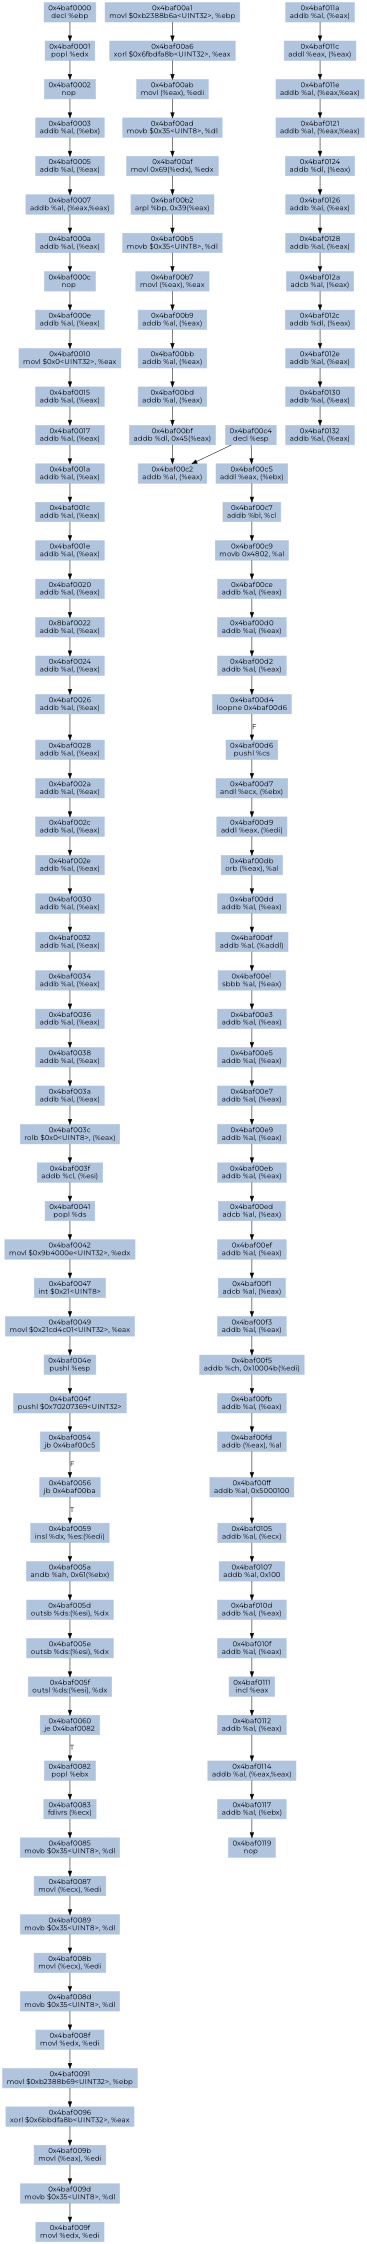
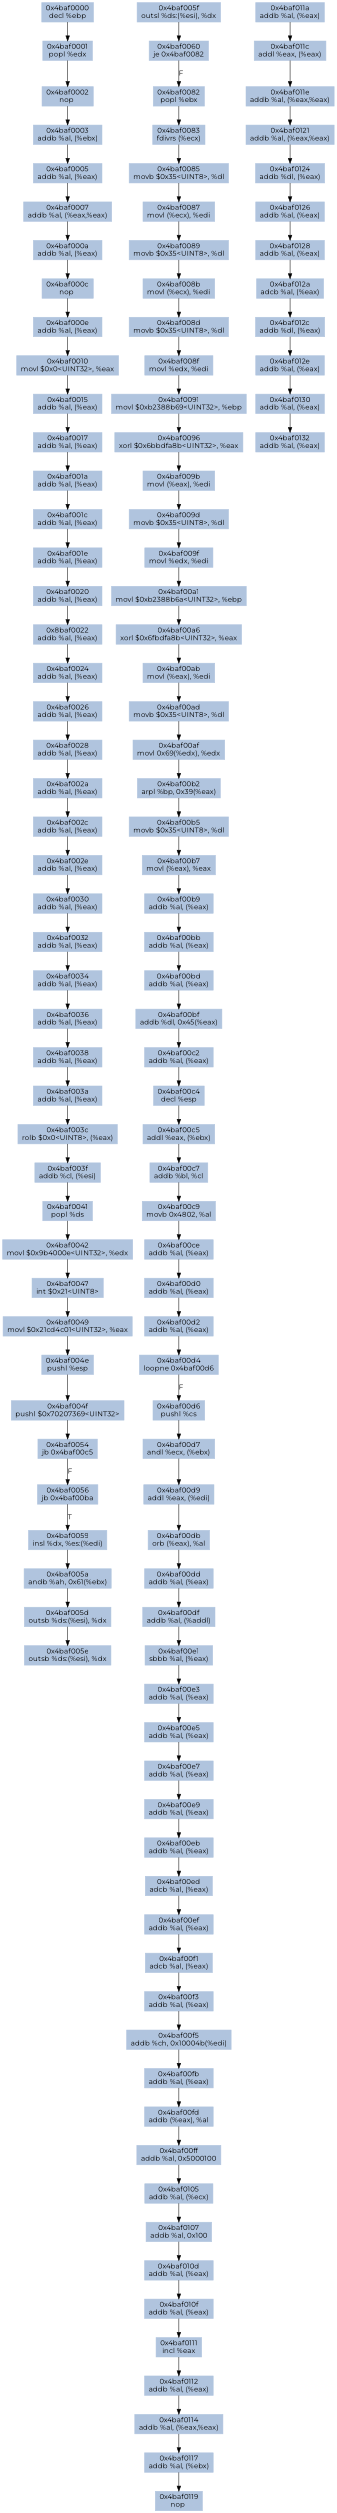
(214, 453) -> (179, 1074)
none -> (179, 574)
(70, 1665) -> none
(72, 1748) -> (181, 74)
